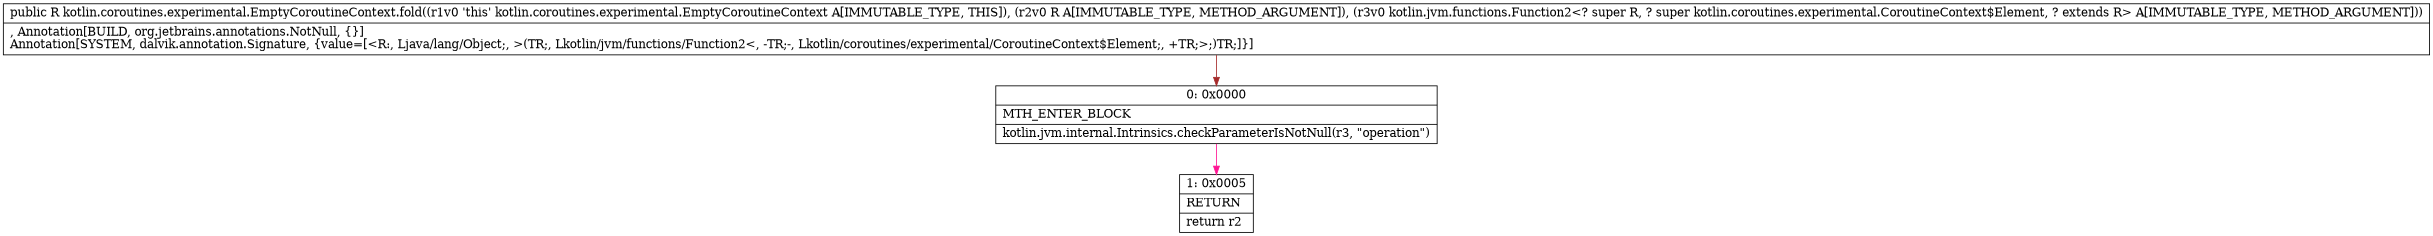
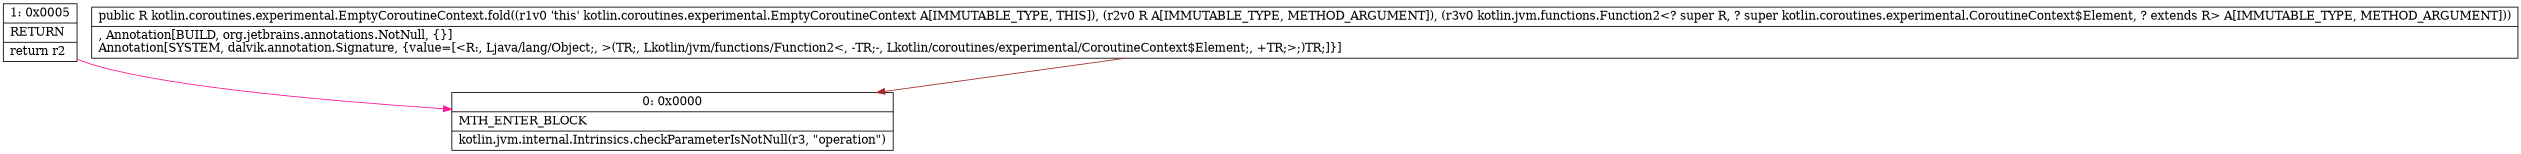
(1216, 155) -> (259, 93)
